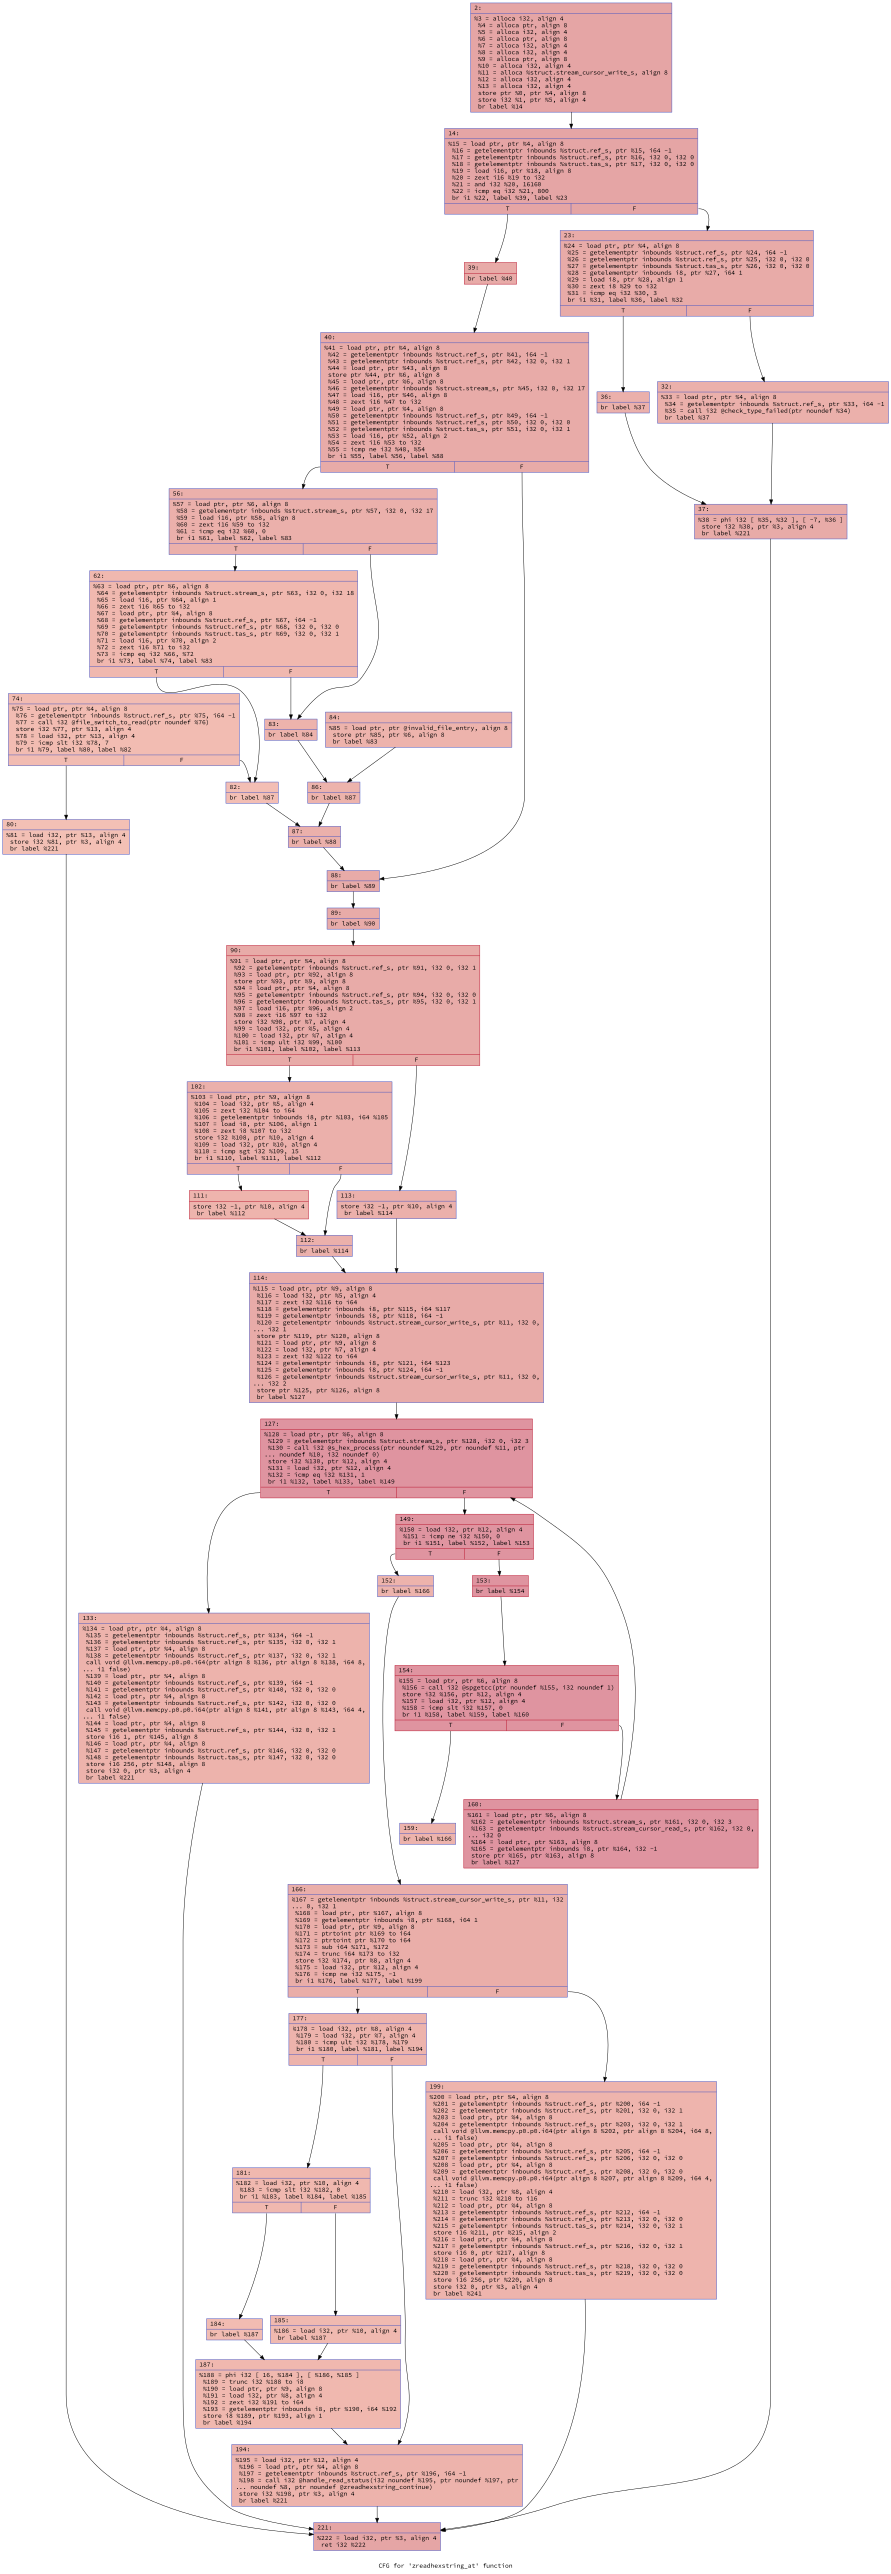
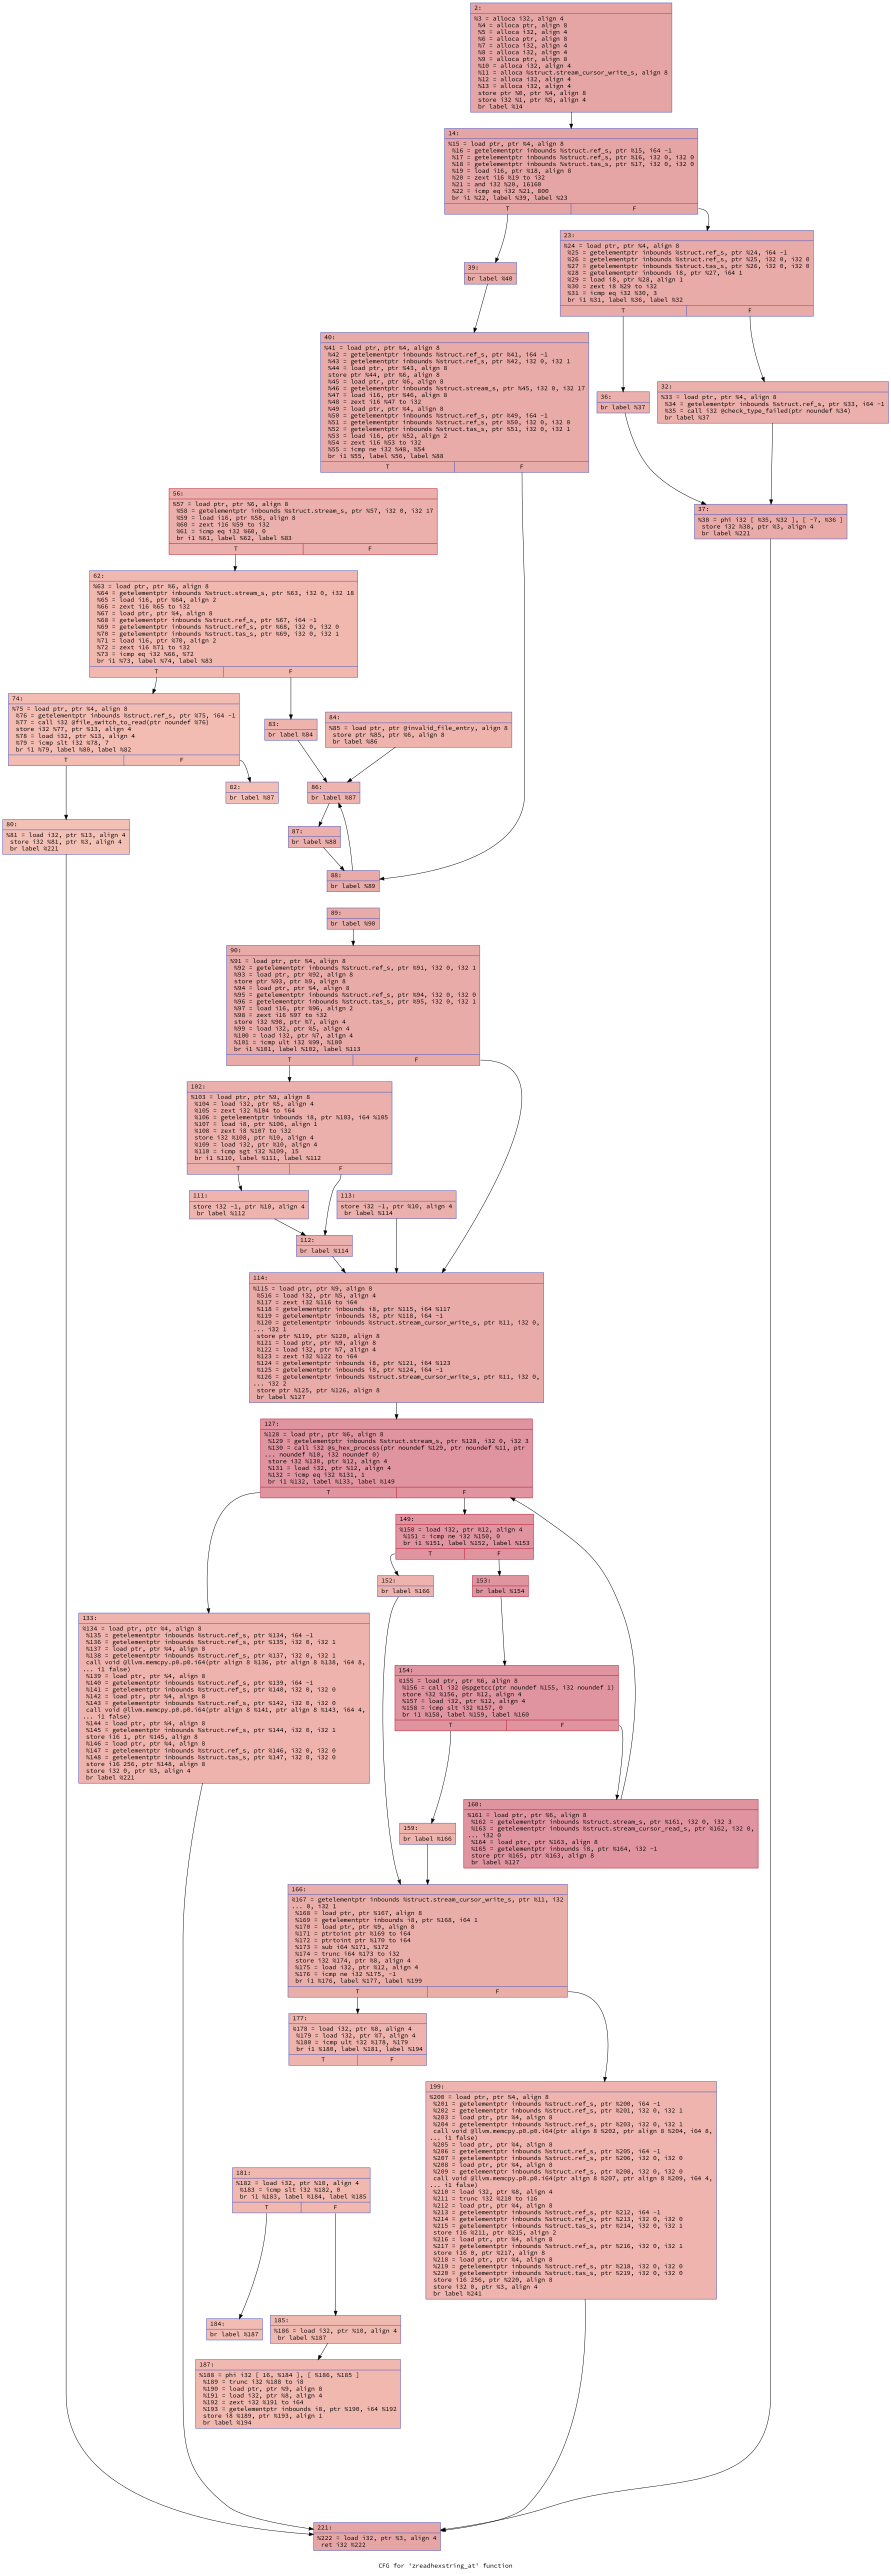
(490, 273) -> (490, 273)
(309, 472) -> none
(303, 522) -> (303, 522)
(155, 600) -> (155, 600)
(374, 655) -> none
(238, 690) -> (156, 683)
(353, 742) -> (353, 742)
(281, 813) -> none
(353, 898) -> (349, 838)
(353, 1005) -> (353, 1005)
(412, 1126) -> (506, 1159)
(249, 1205) -> (249, 1205)
(315, 1295) -> (315, 1295)
none -> (428, 1862)
(319, 2115) -> none
(253, 2348) -> none
(377, 2475) -> none
